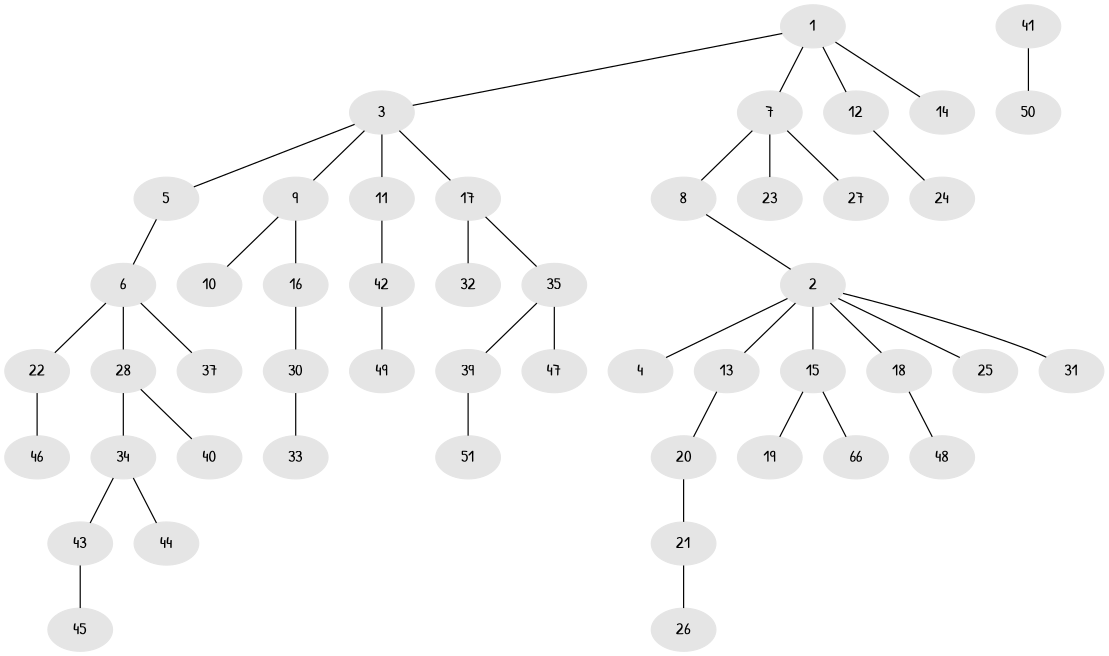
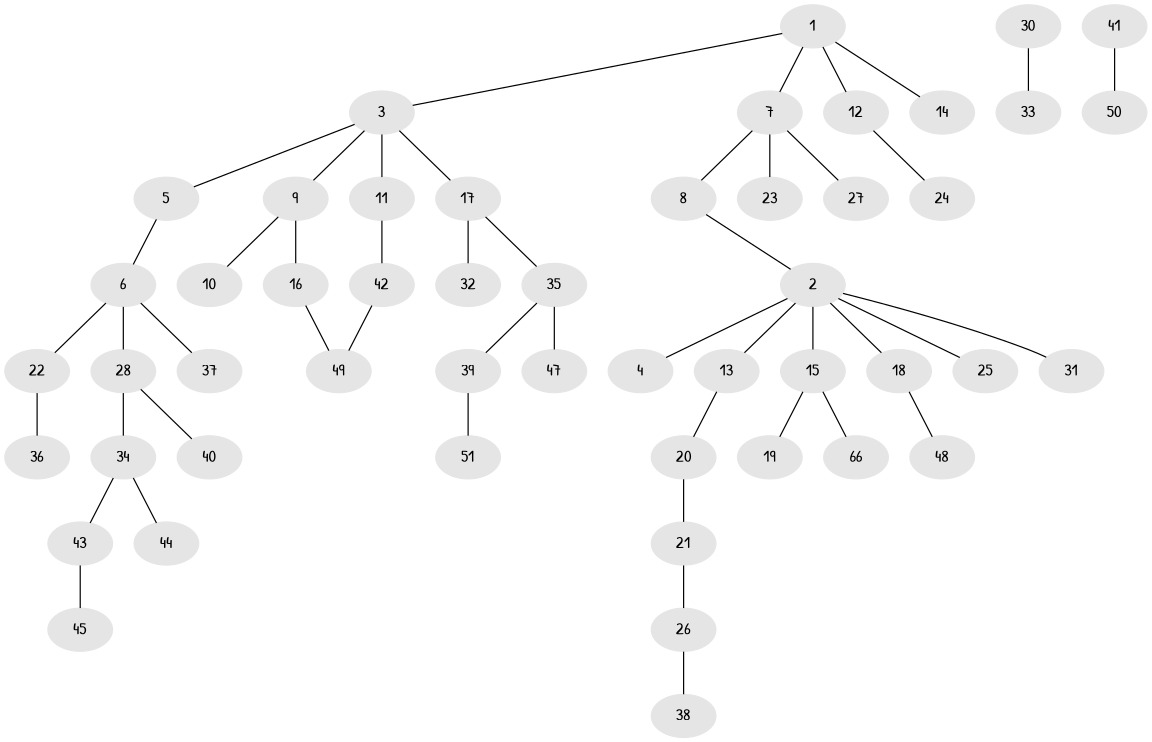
(296, 328) -> (317, 328)
(37, 457) -> (37, 457)
none -> (684, 716)
